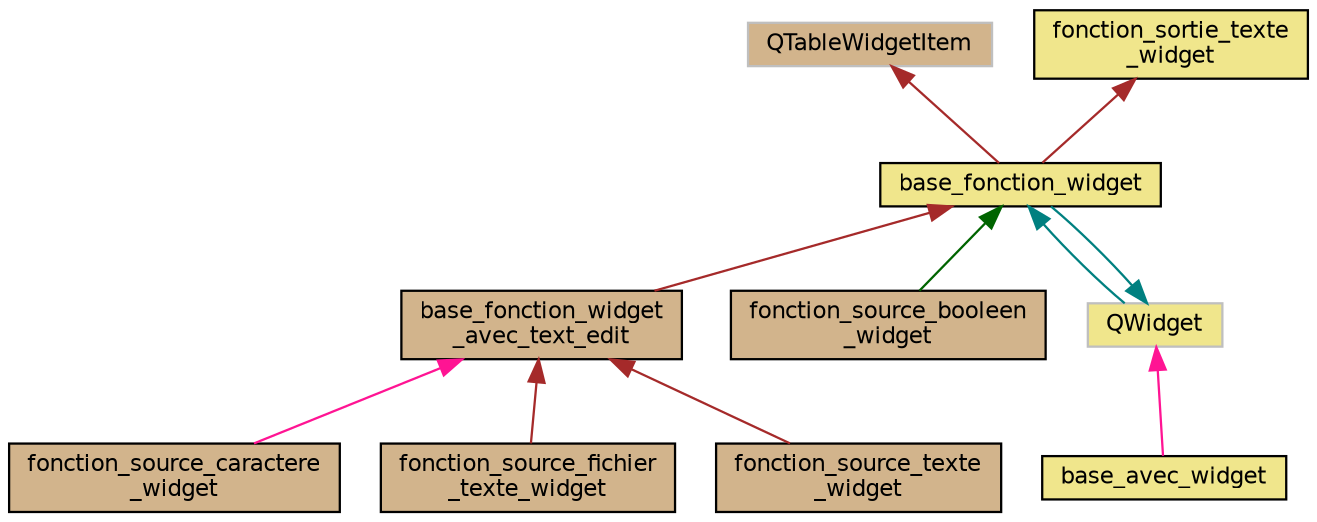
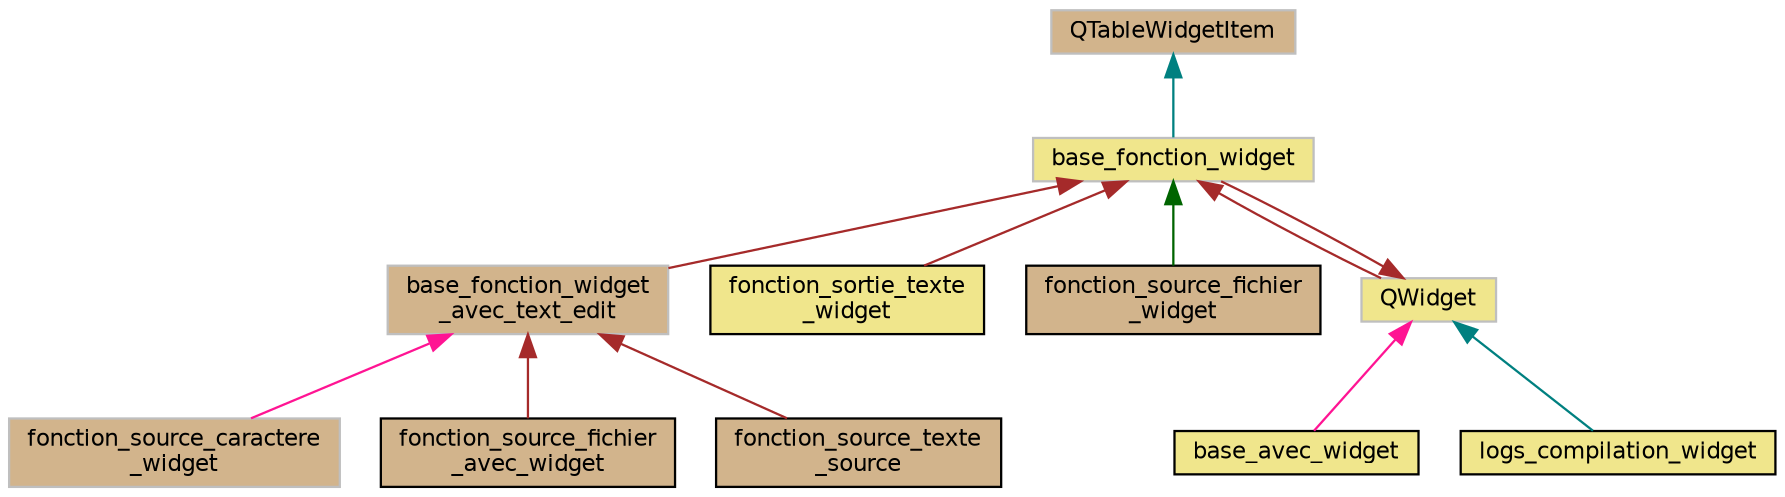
(954, 122) -> (1173, 108)
(1080, 129) -> (1015, 228)
(1021, 185) -> (1173, 160)
(1093, 245) -> (1303, 223)
(1083, 265) -> (1299, 237)
(542, 325) -> (528, 300)
(888, 325) -> (1173, 300)
none -> (1618, 453)
(174, 478) -> (174, 453)
(528, 478) -> (528, 453)
(859, 478) -> (859, 453)
